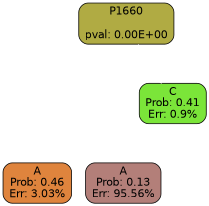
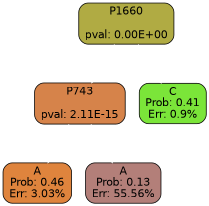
none -> (80, 104)
(123, 183) -> (123, 183)
